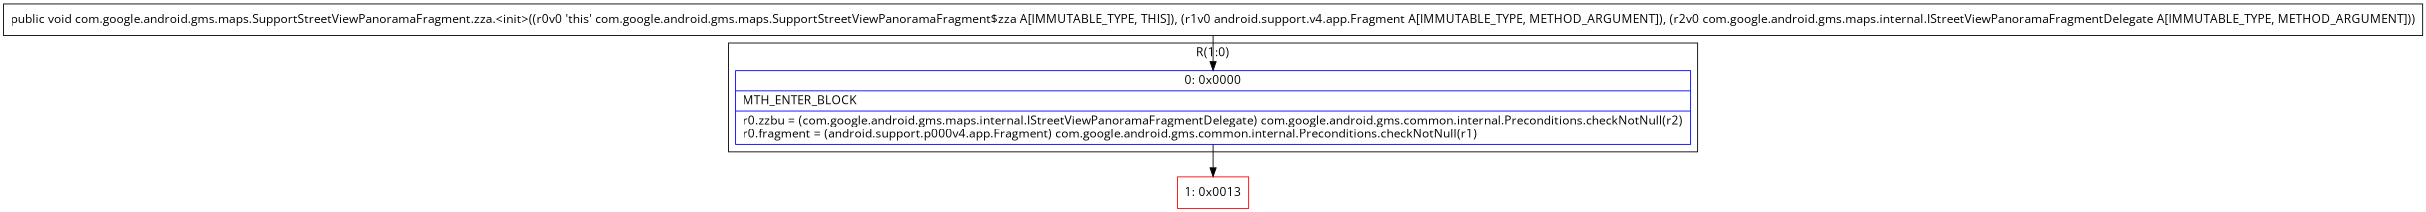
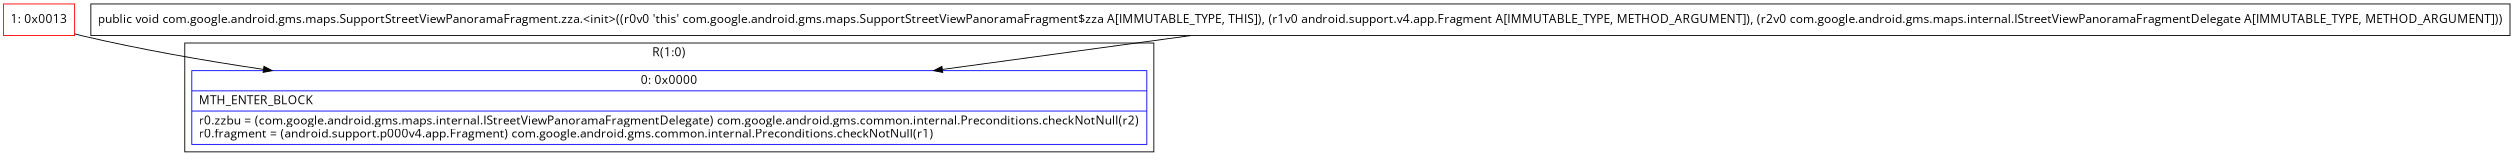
(1213, 157) -> (169, 54)
